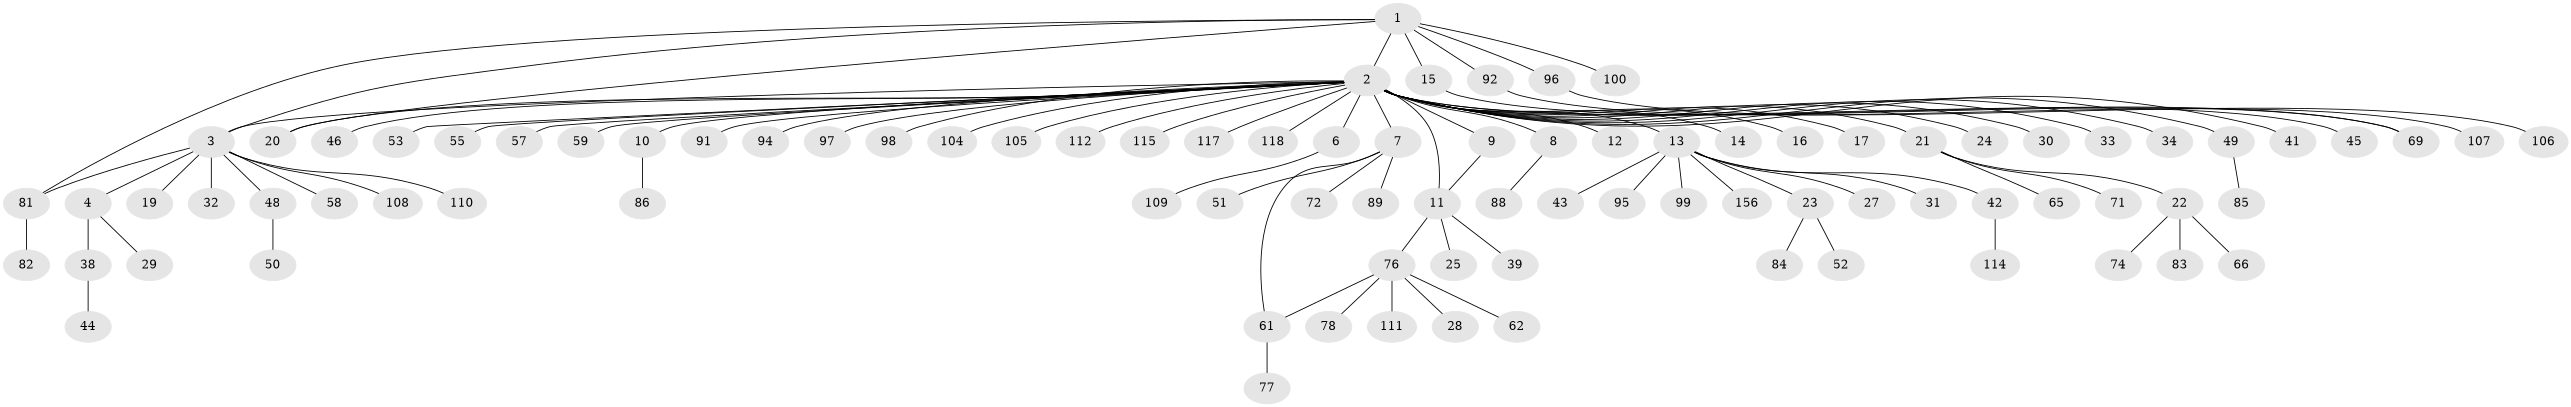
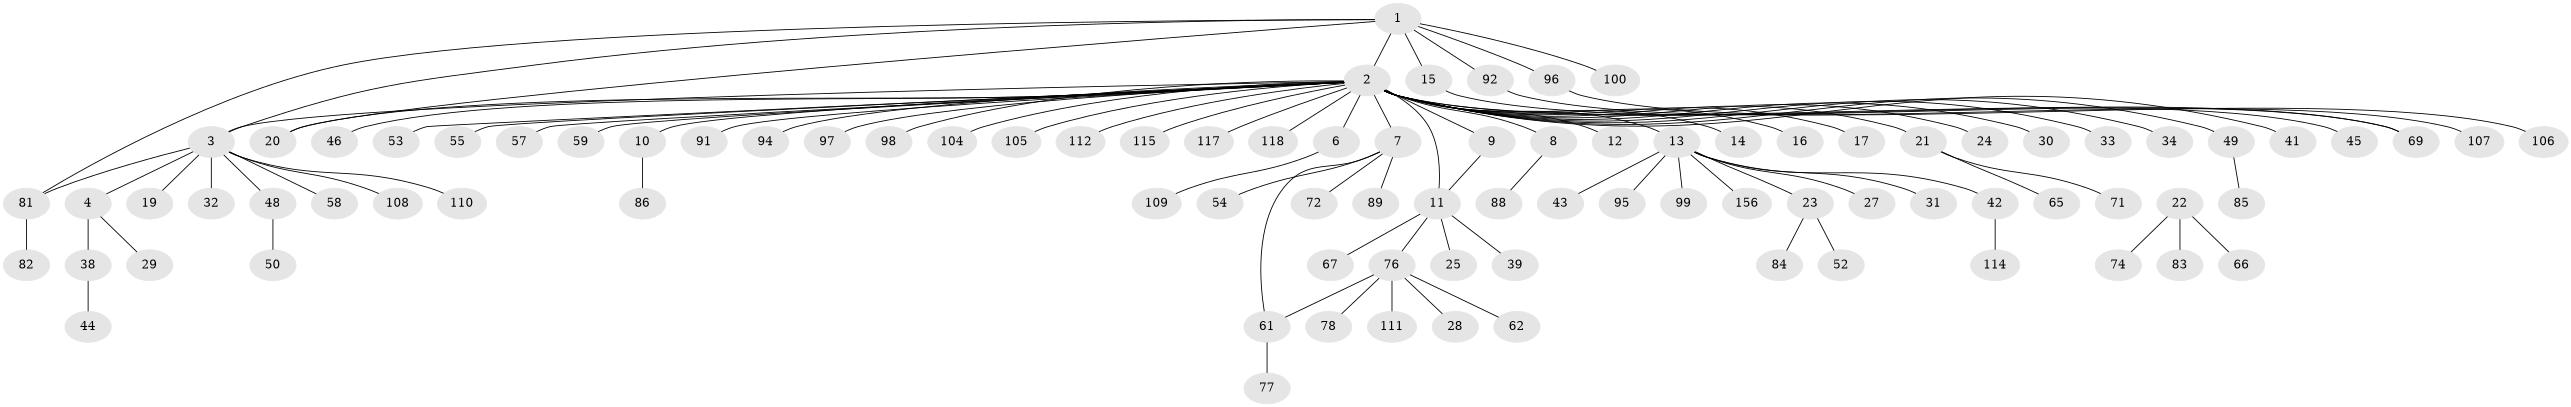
(2057, 173) -> none
(1220, 204) -> (1220, 204)
none -> (1330, 265)
